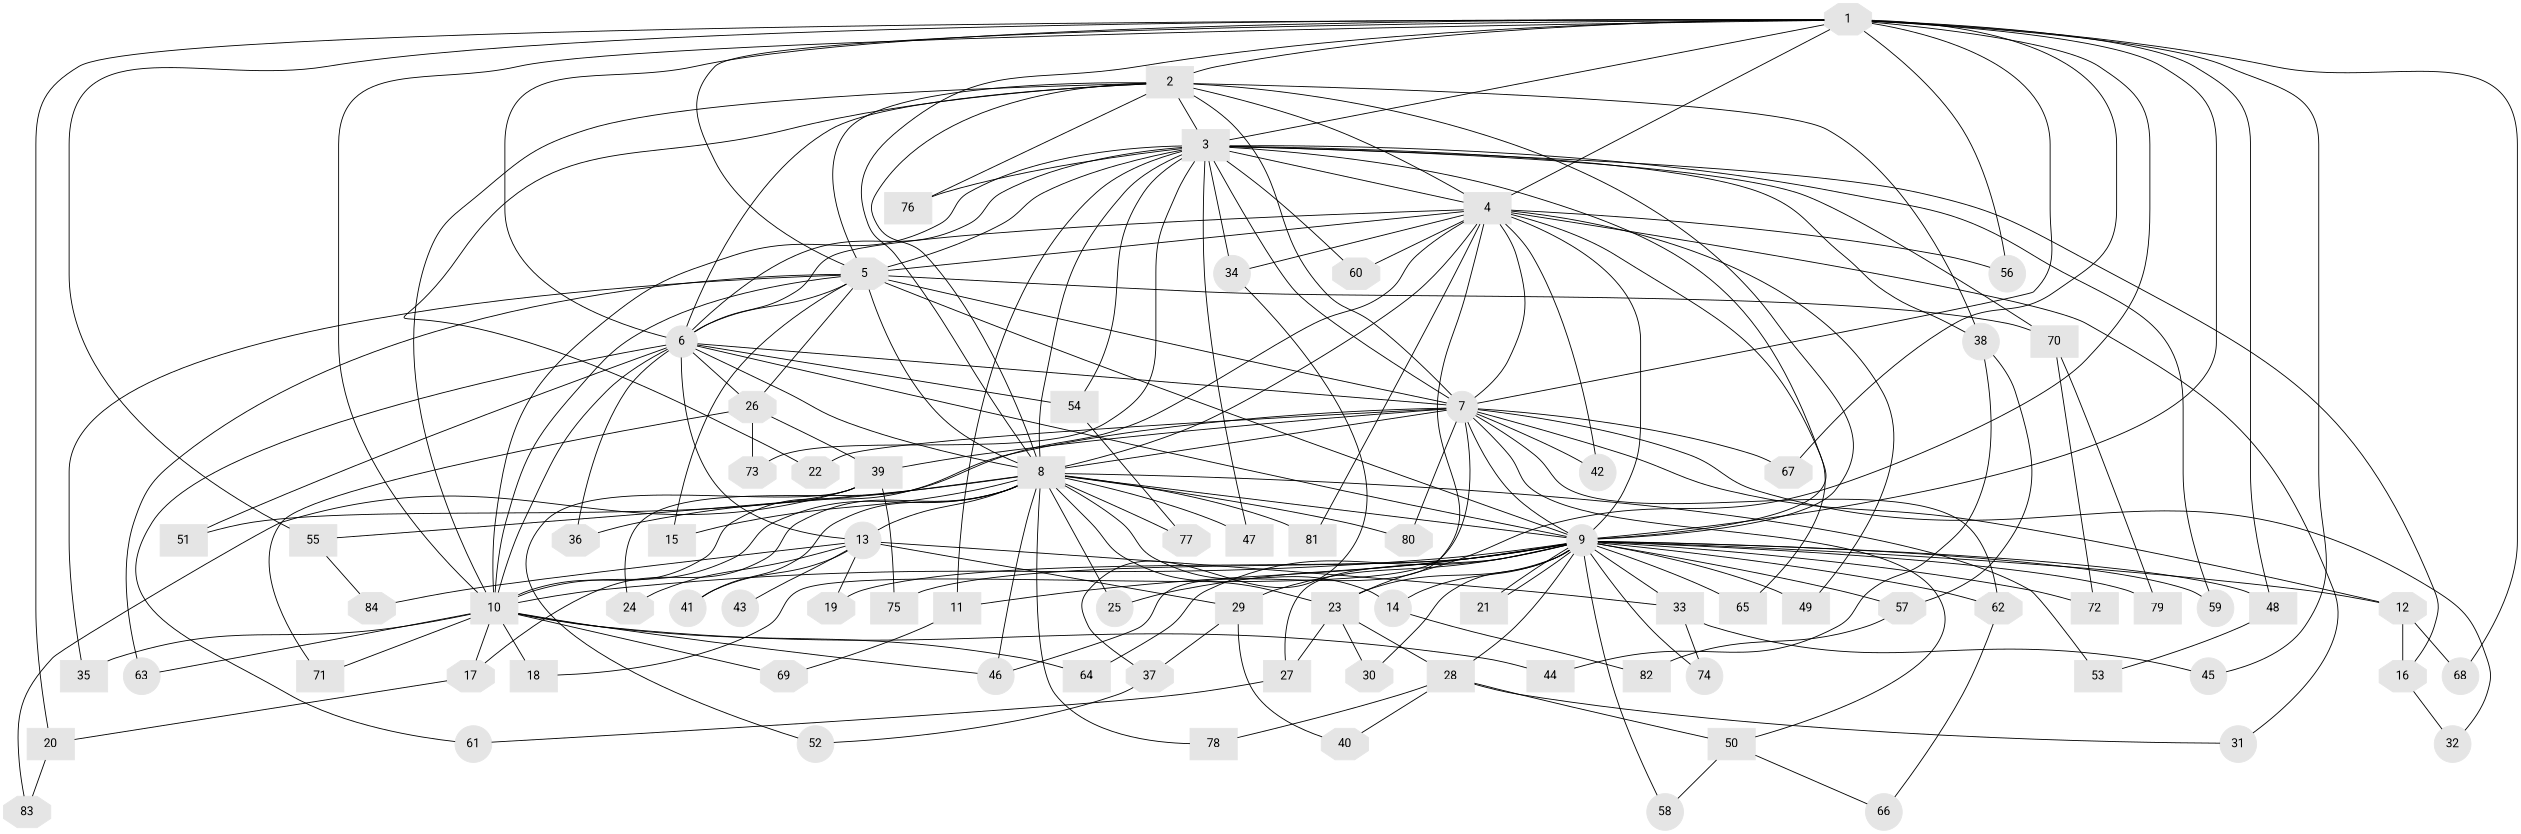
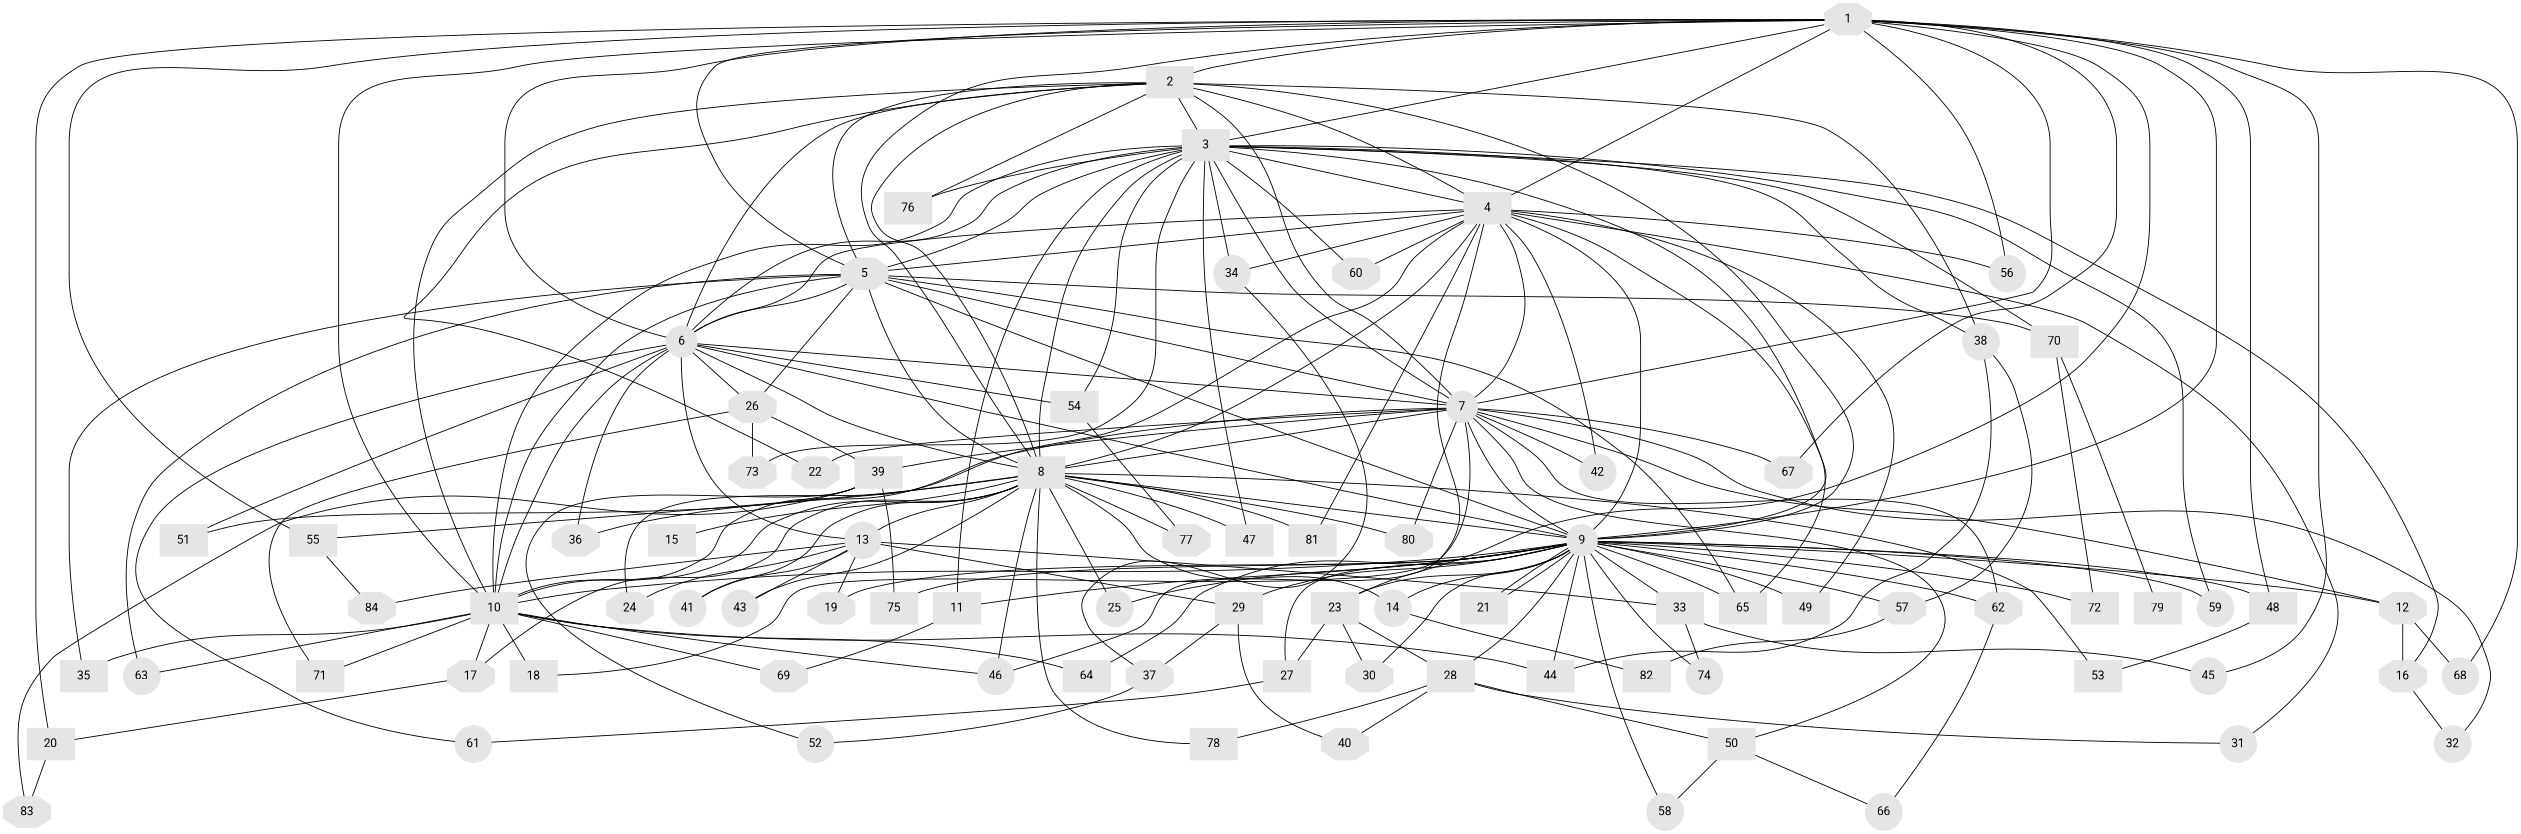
(733, 375) -> (1355, 347)
(1116, 552) -> (899, 554)
(2001, 569) -> (1566, 608)
